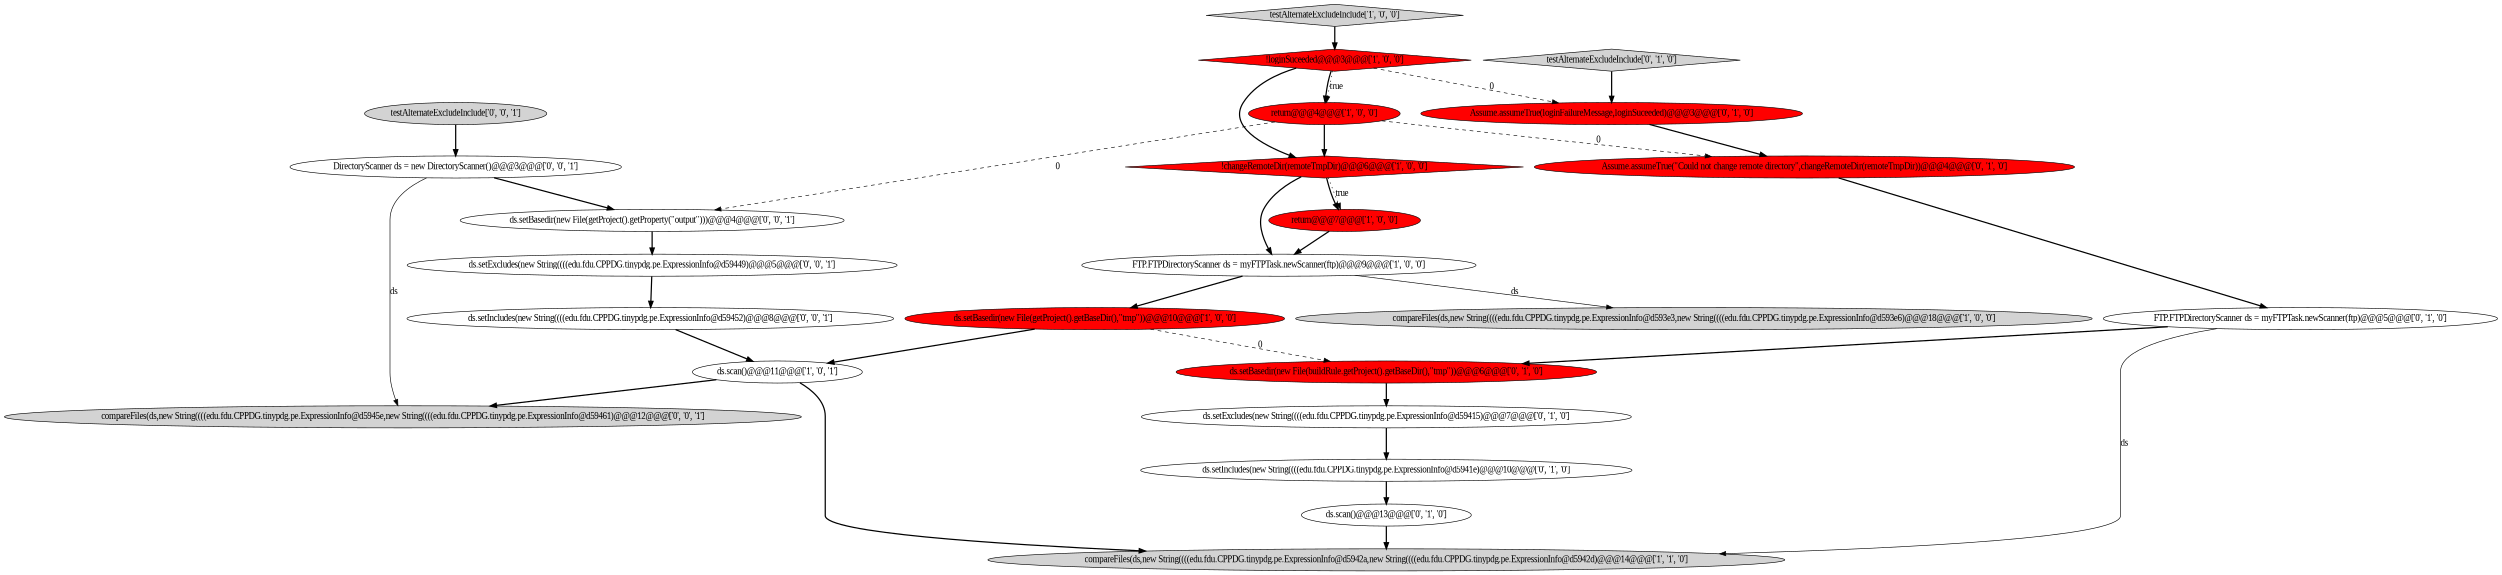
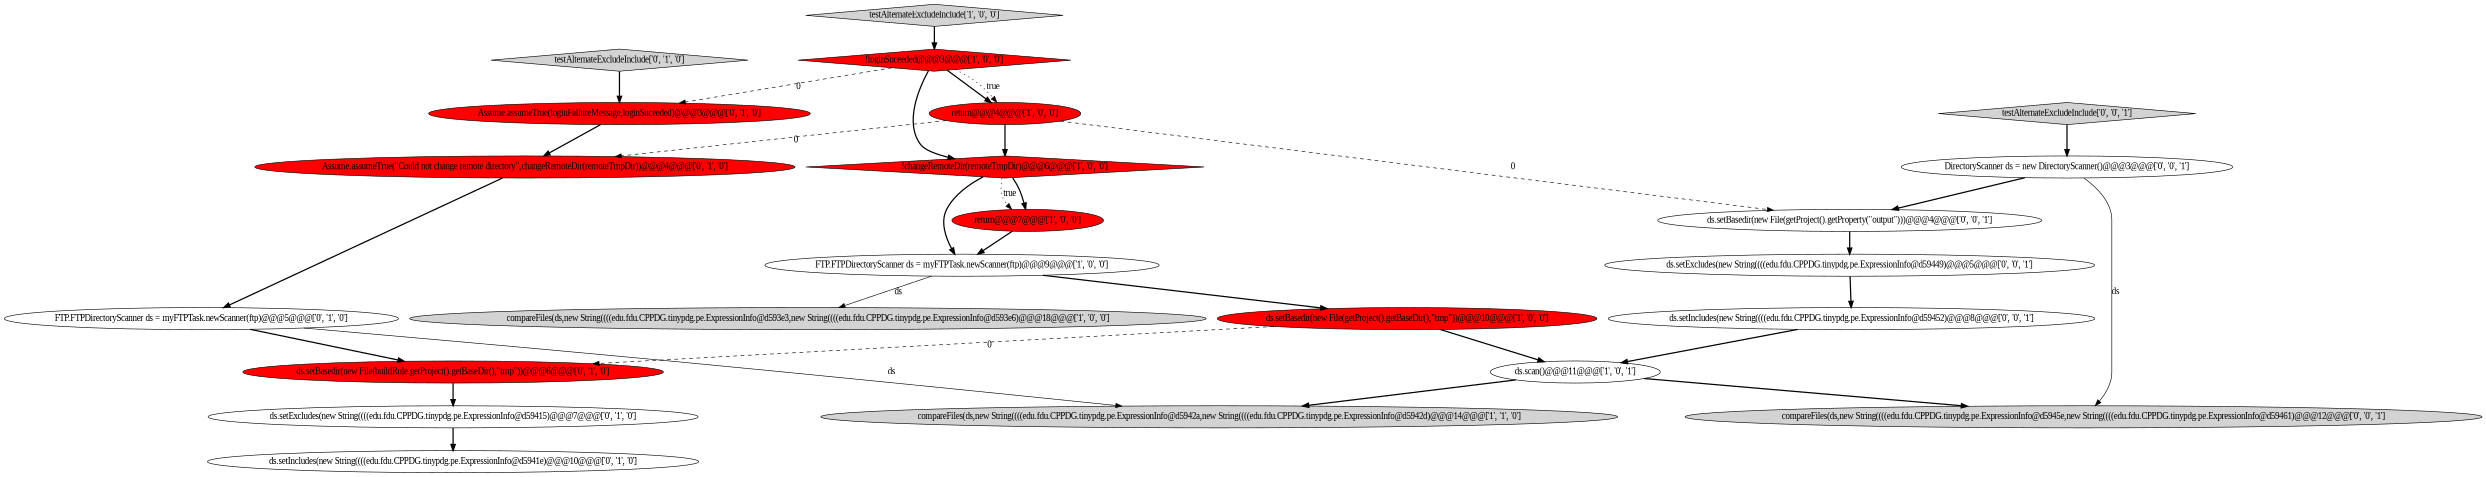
(456, 114) -> (2067, 114)
(1386, 515) -> none
